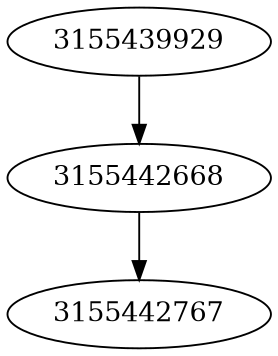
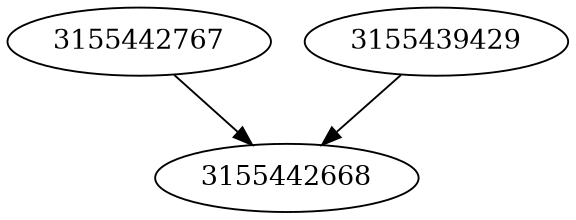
(139, 42) -> (436, 42)
(139, 237) -> (206, 103)
